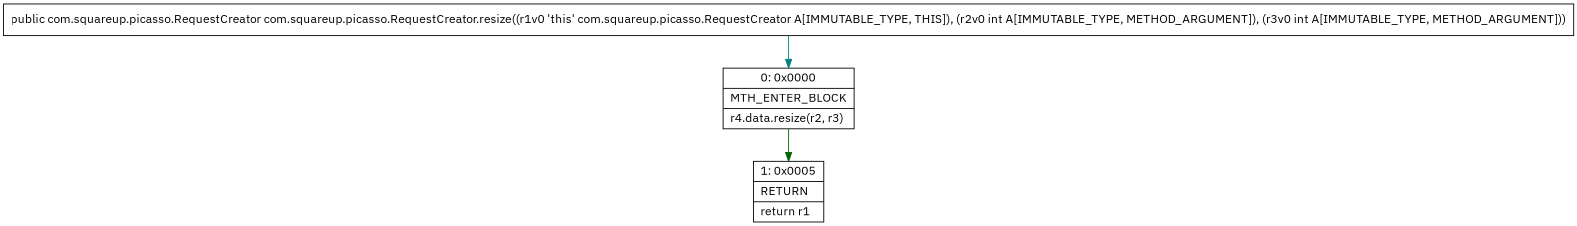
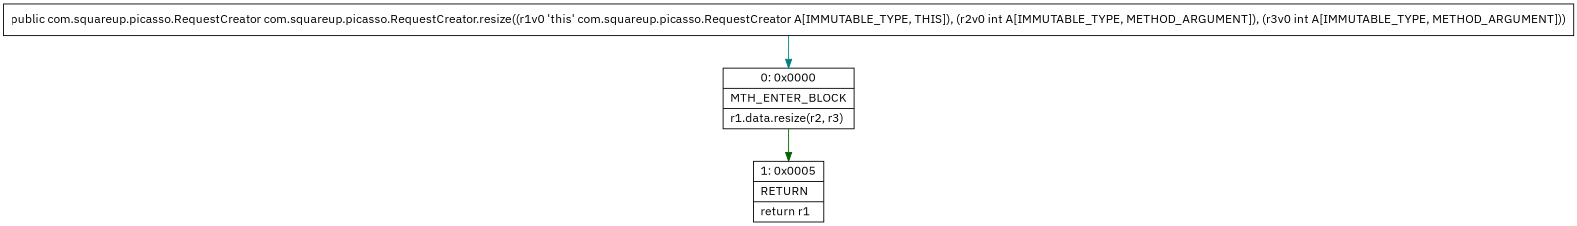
(787, 118) -> (787, 118)
